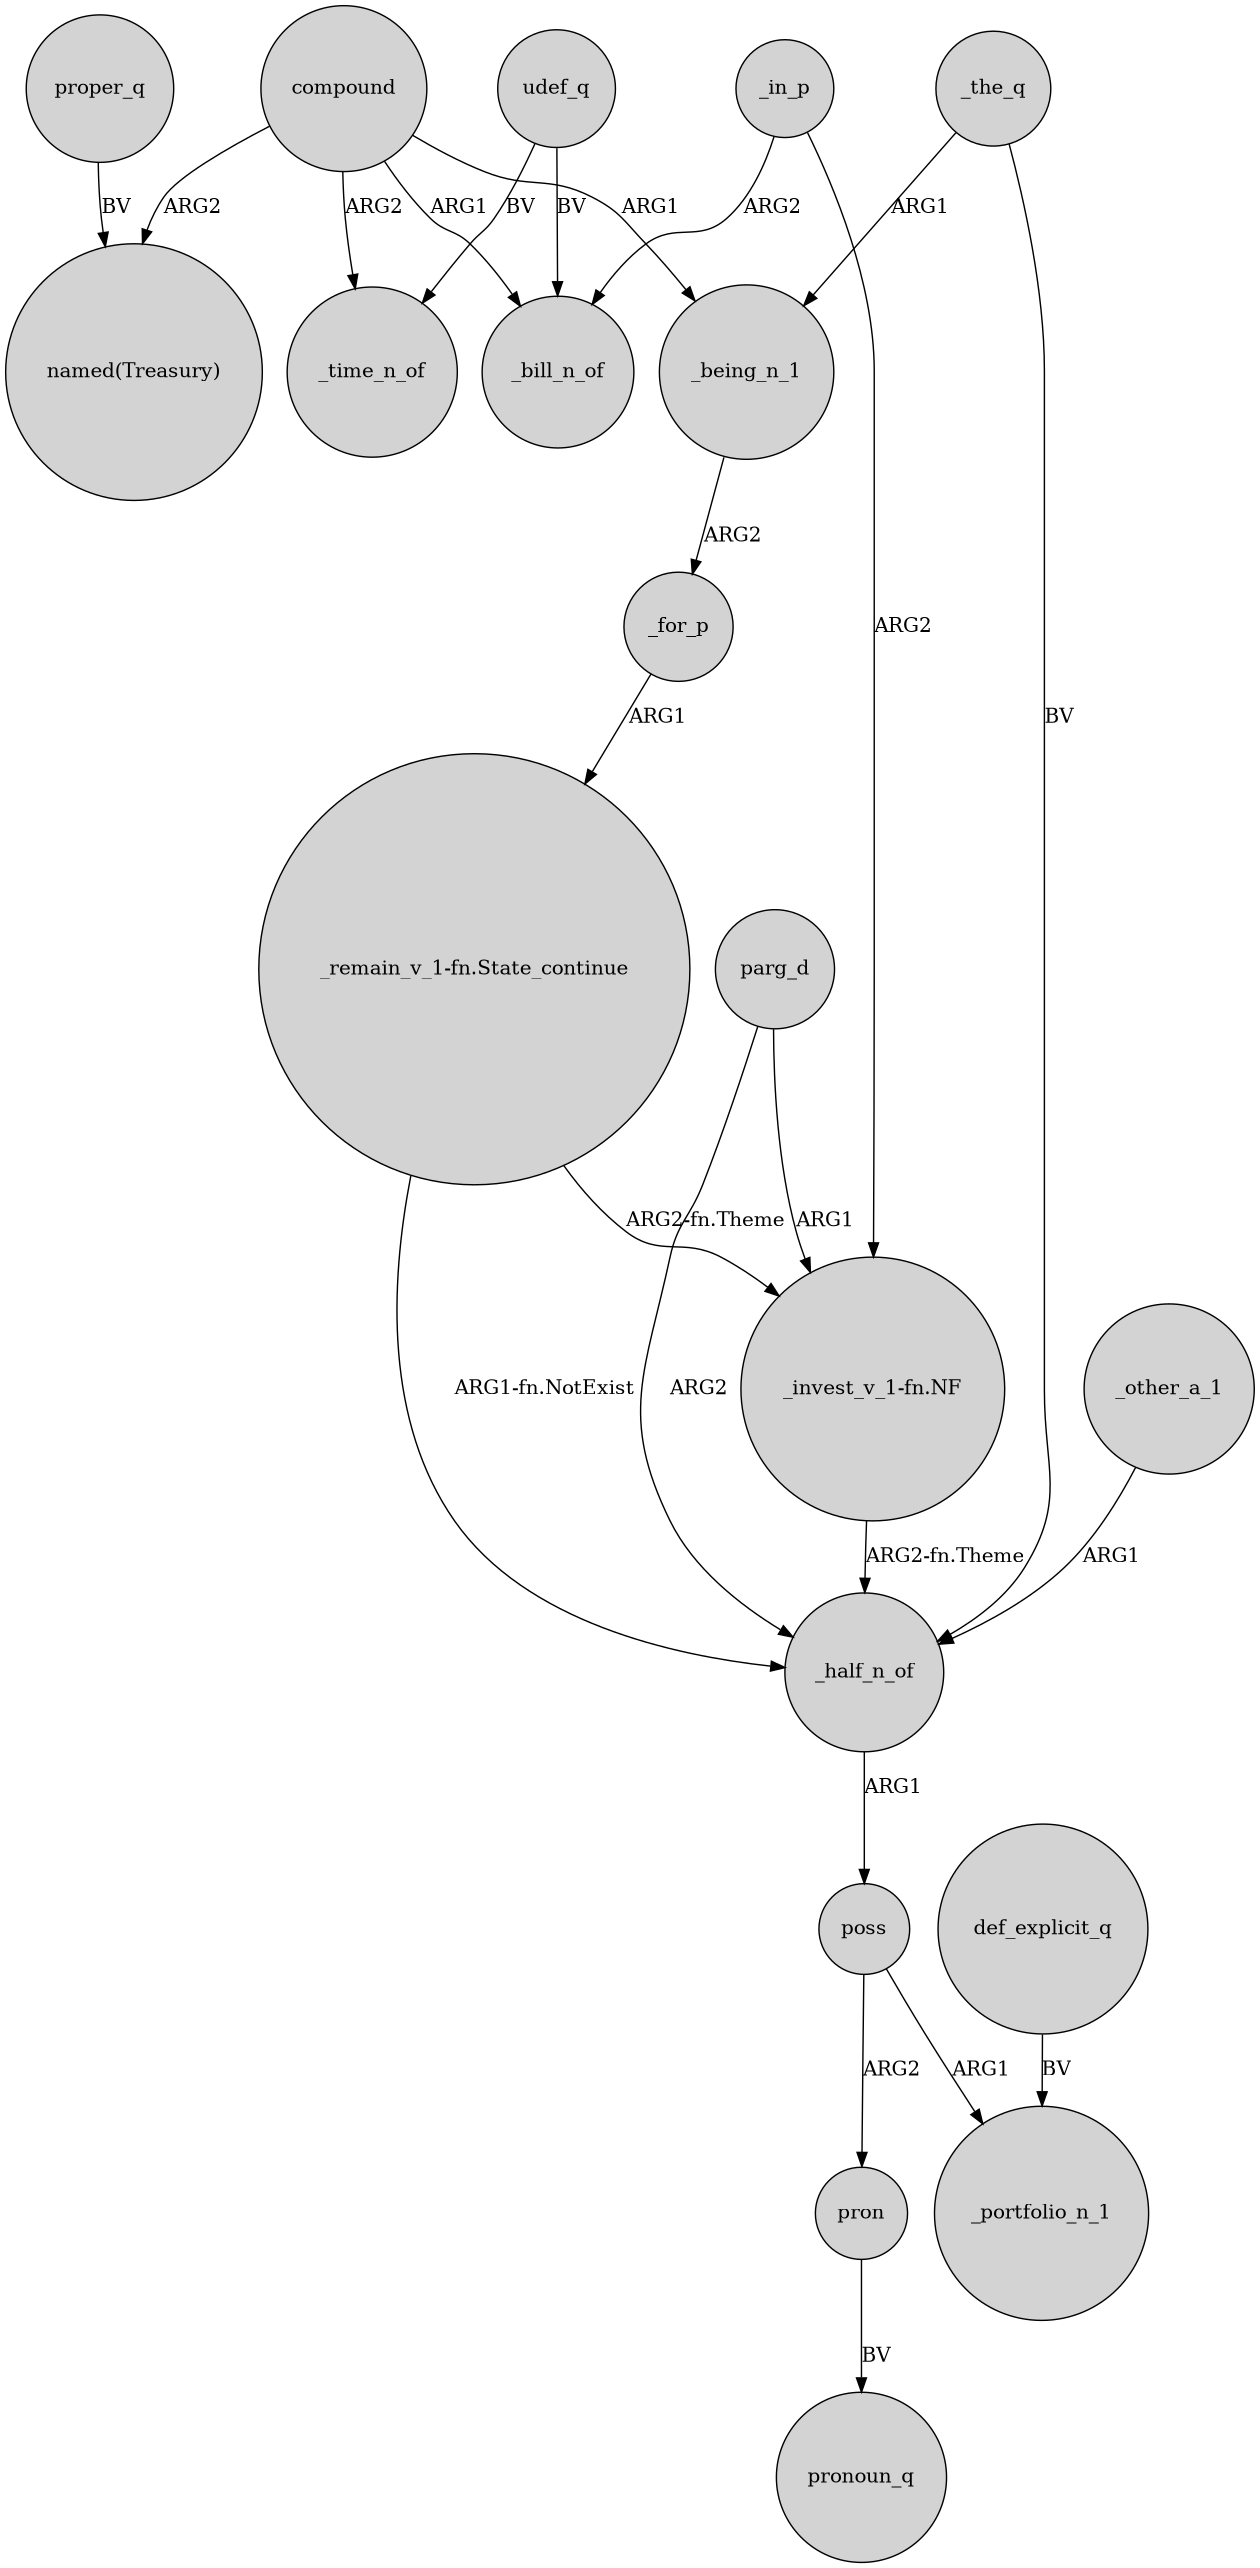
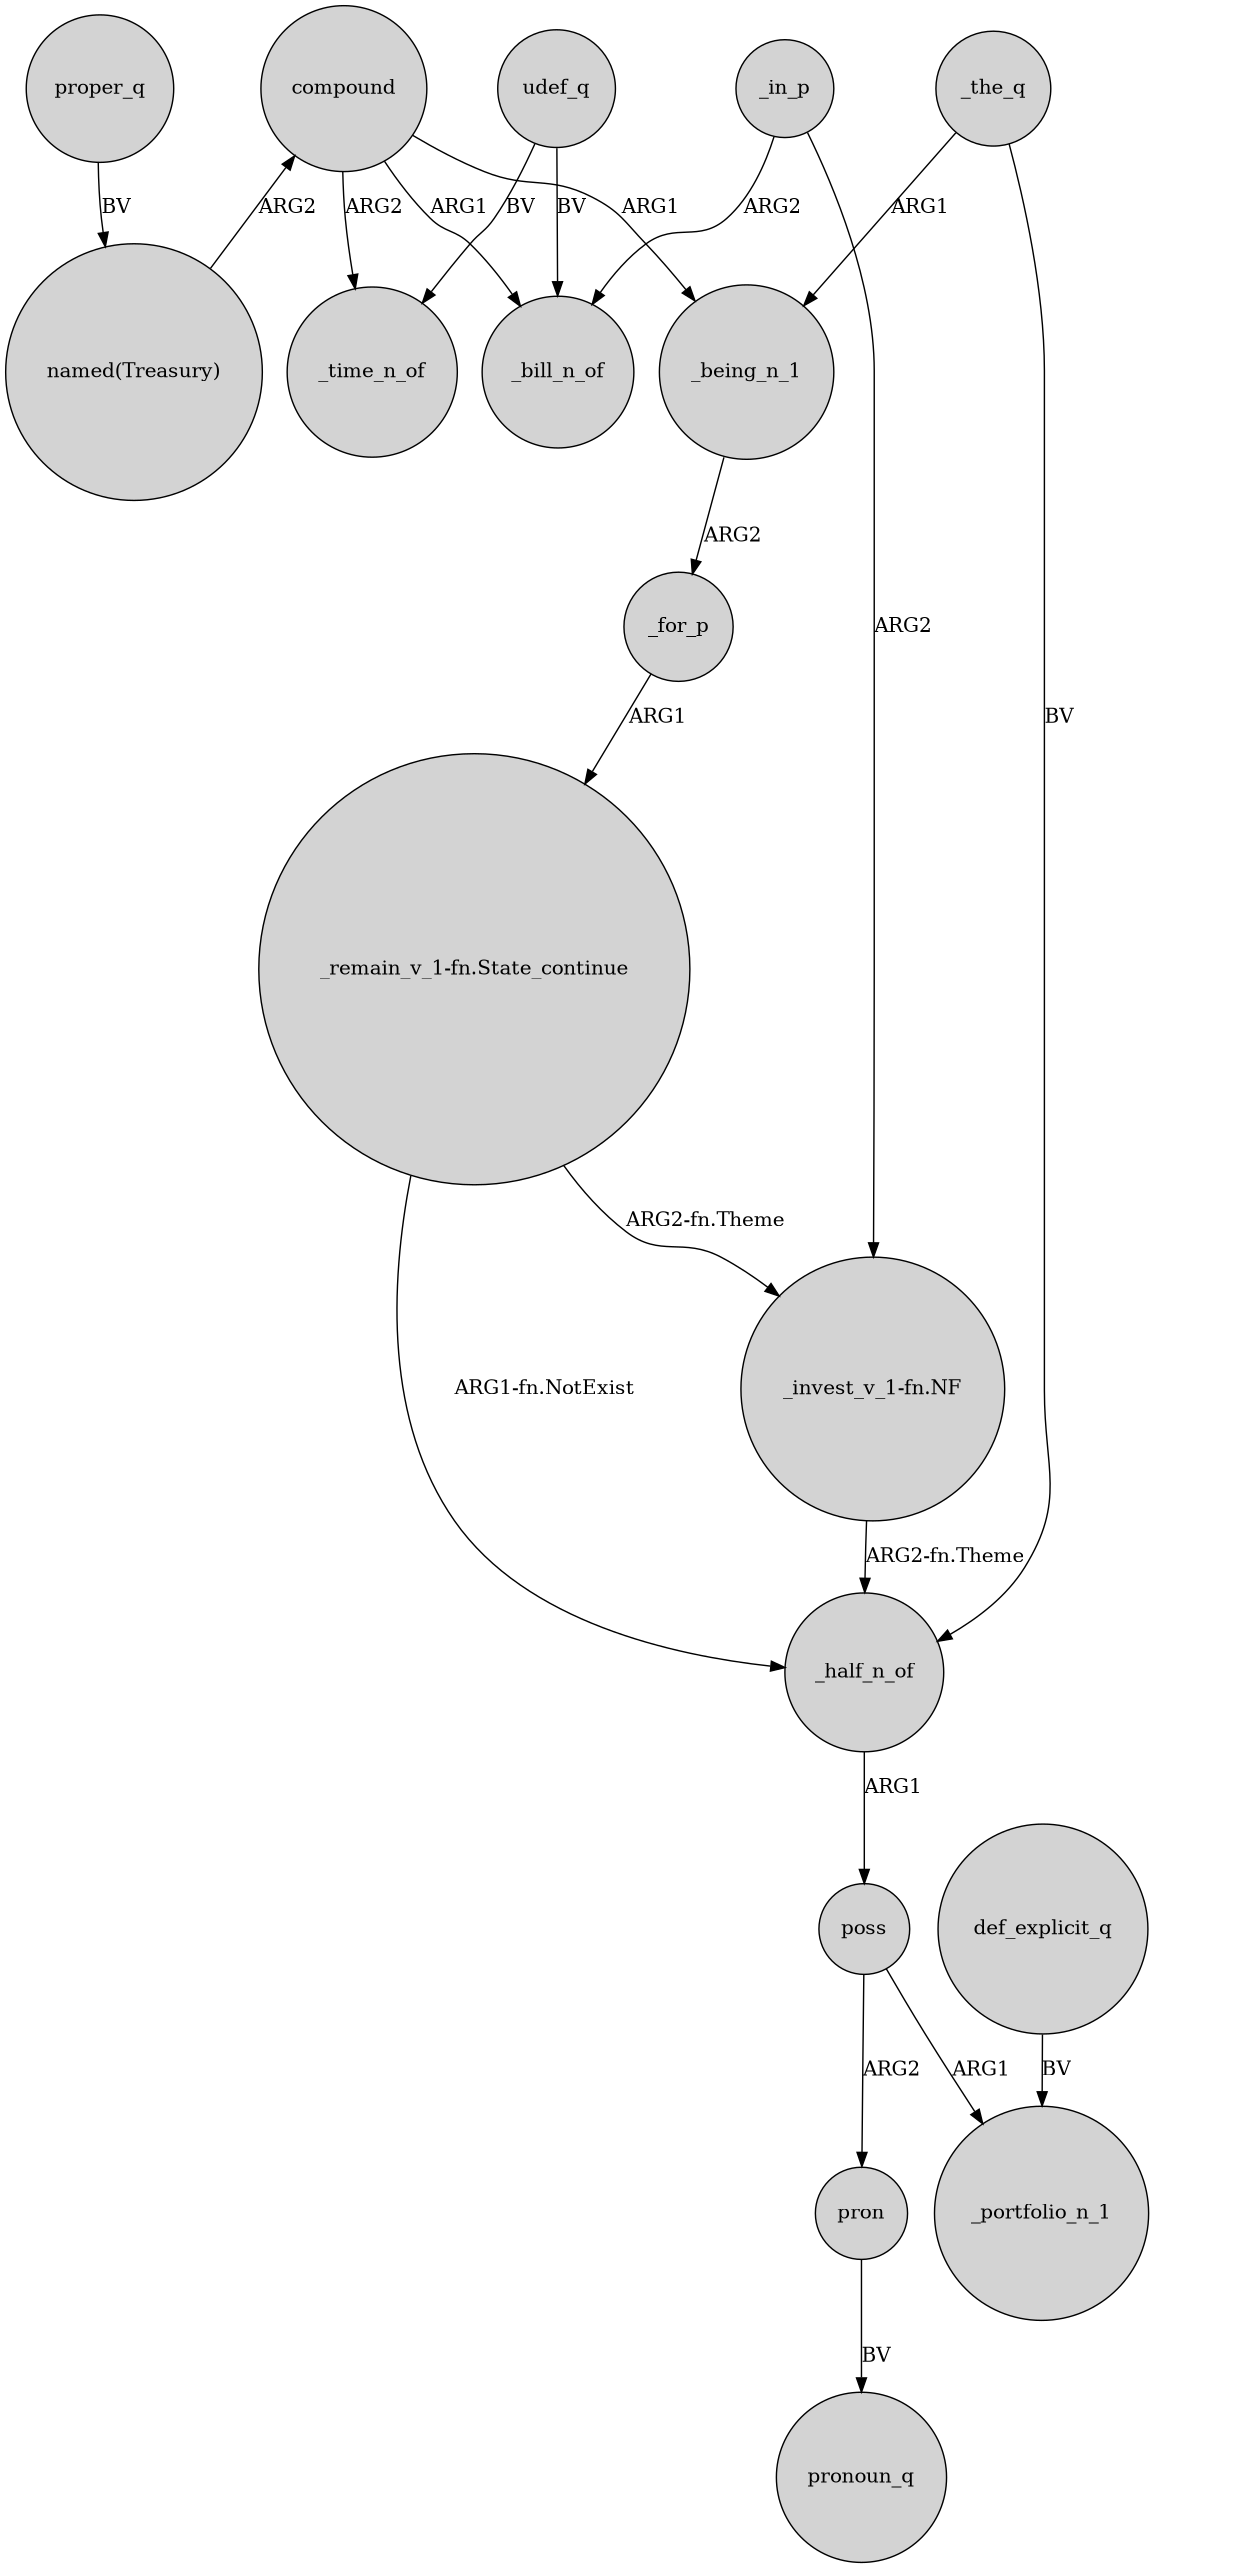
(198, 168) -> (248, 218)
(775, 969) -> none
(1169, 1389) -> none
